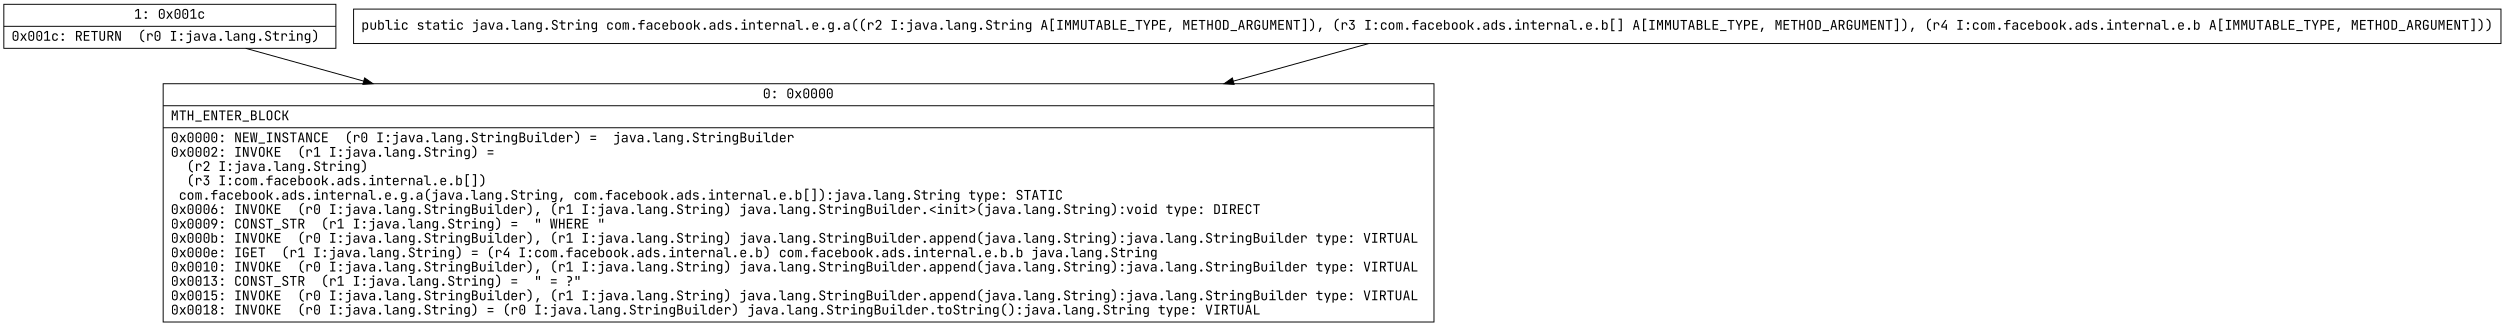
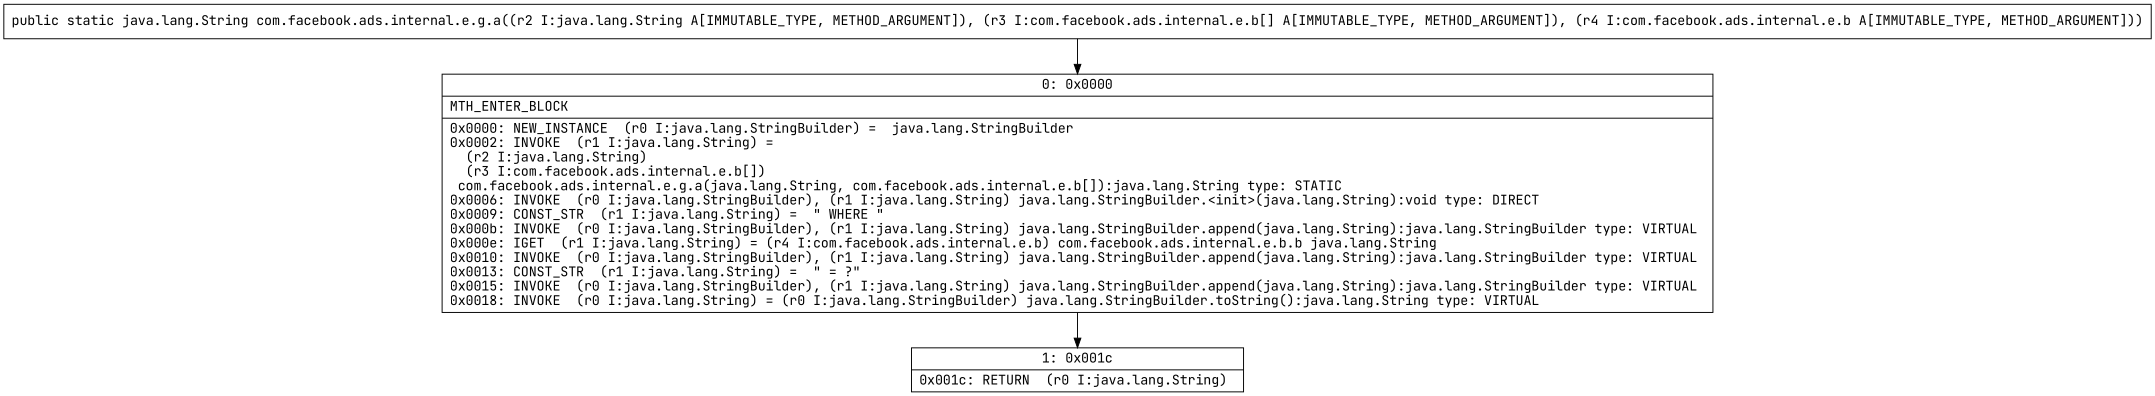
(305, 65) -> (1078, 325)
